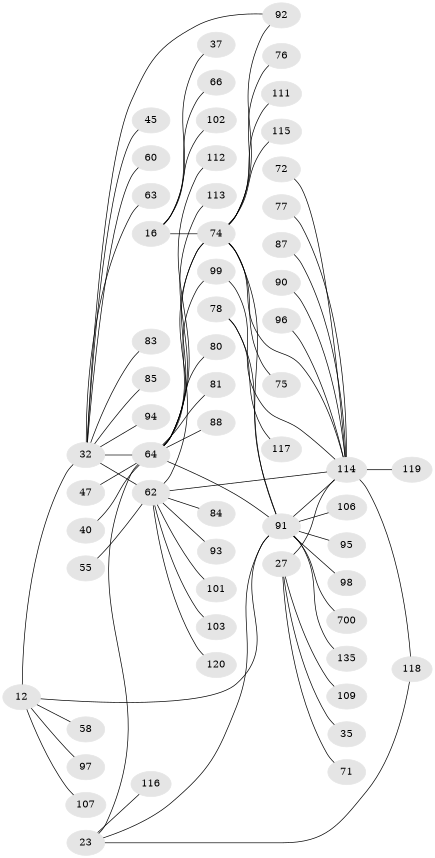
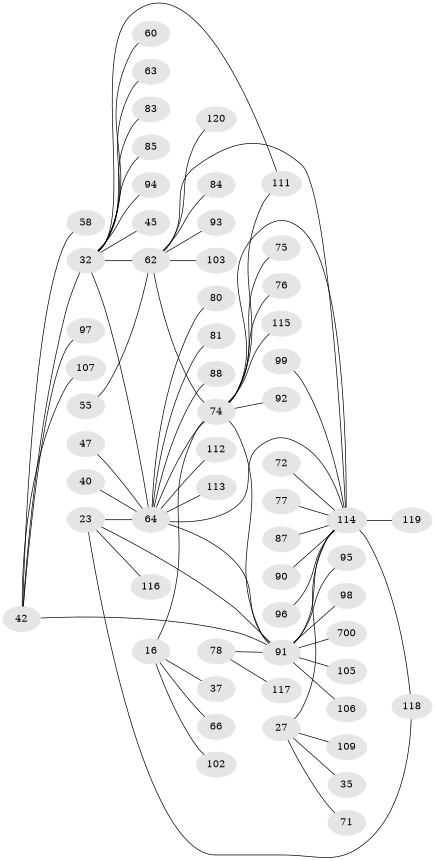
(111, 186) -> (131, 15)
(184, 363) -> (255, 451)
(216, 589) -> none
(347, 659) -> (347, 672)
(22, 697) -> (22, 619)
